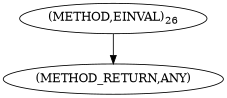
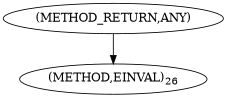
(113, 45) -> (113, 45)
